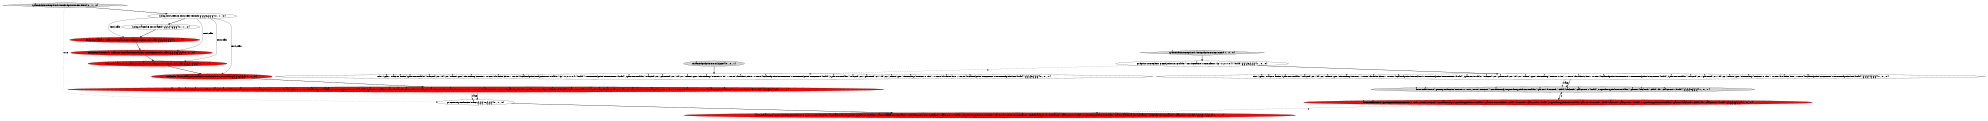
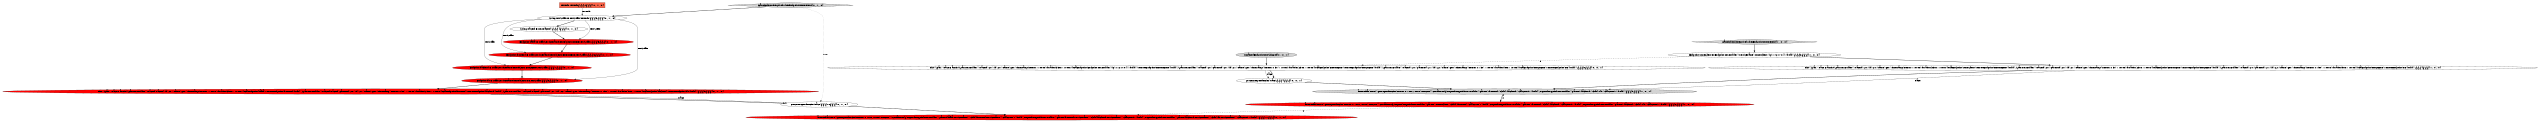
none -> (582, 5)
none -> (1274, 81)
